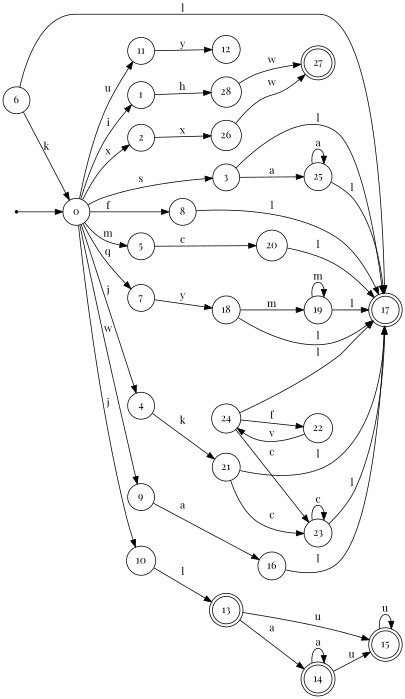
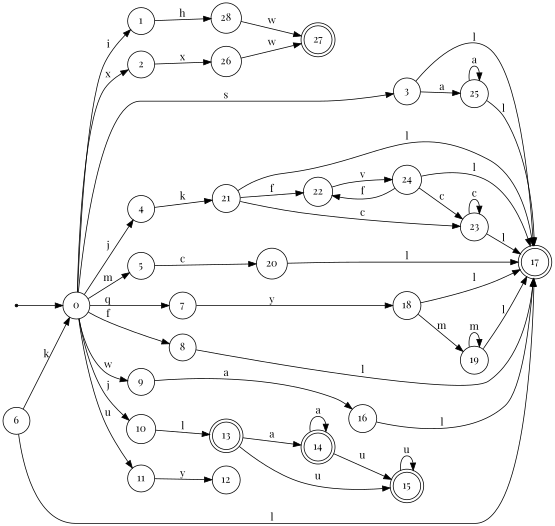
none -> (268, 195)
